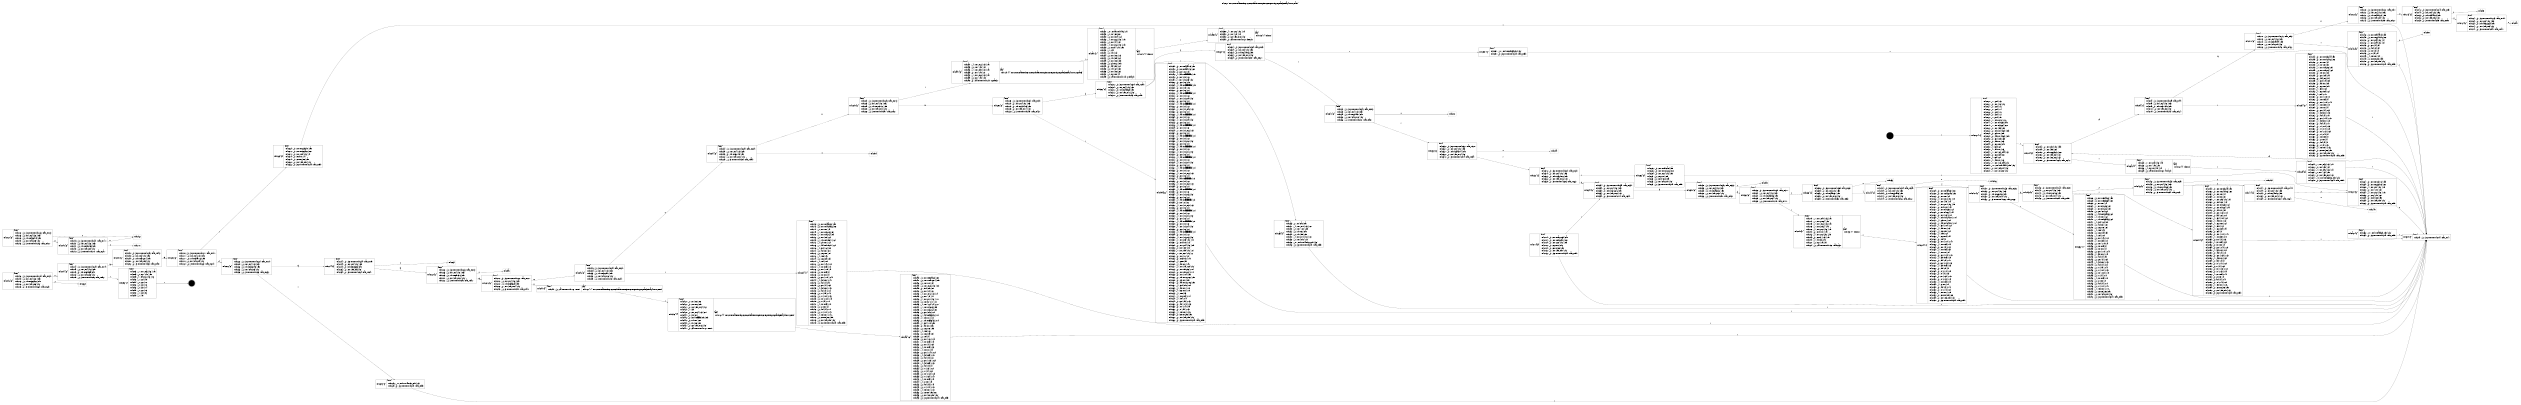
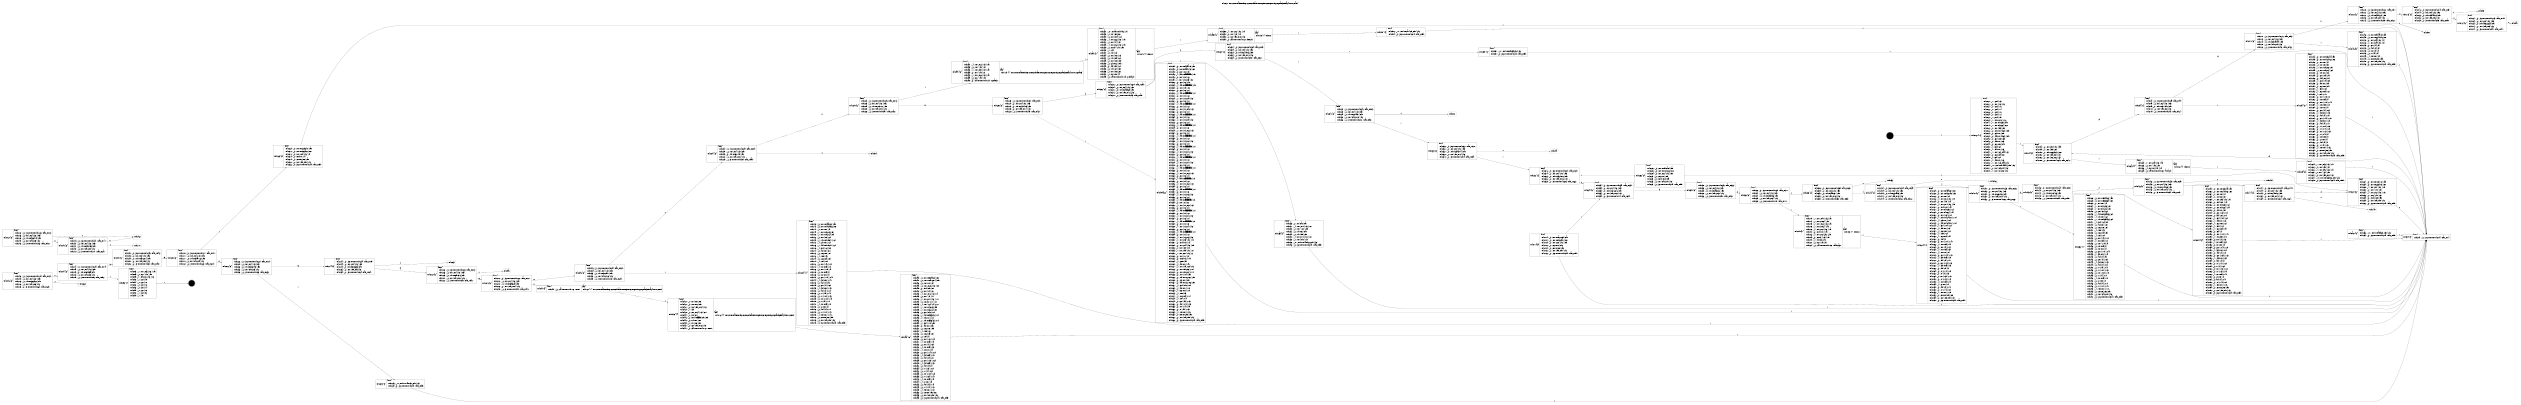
none -> (1401, 32)
(2409, 38) -> (2409, 27)
(1765, 183) -> none
